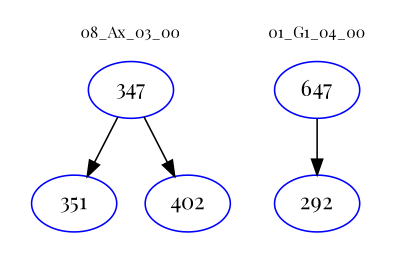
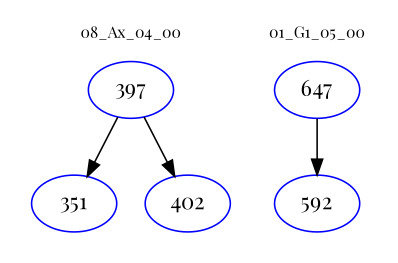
(131, 34) -> (131, 34)
(317, 34) -> (317, 34)
(131, 90) -> (131, 90)
(317, 204) -> (317, 204)
